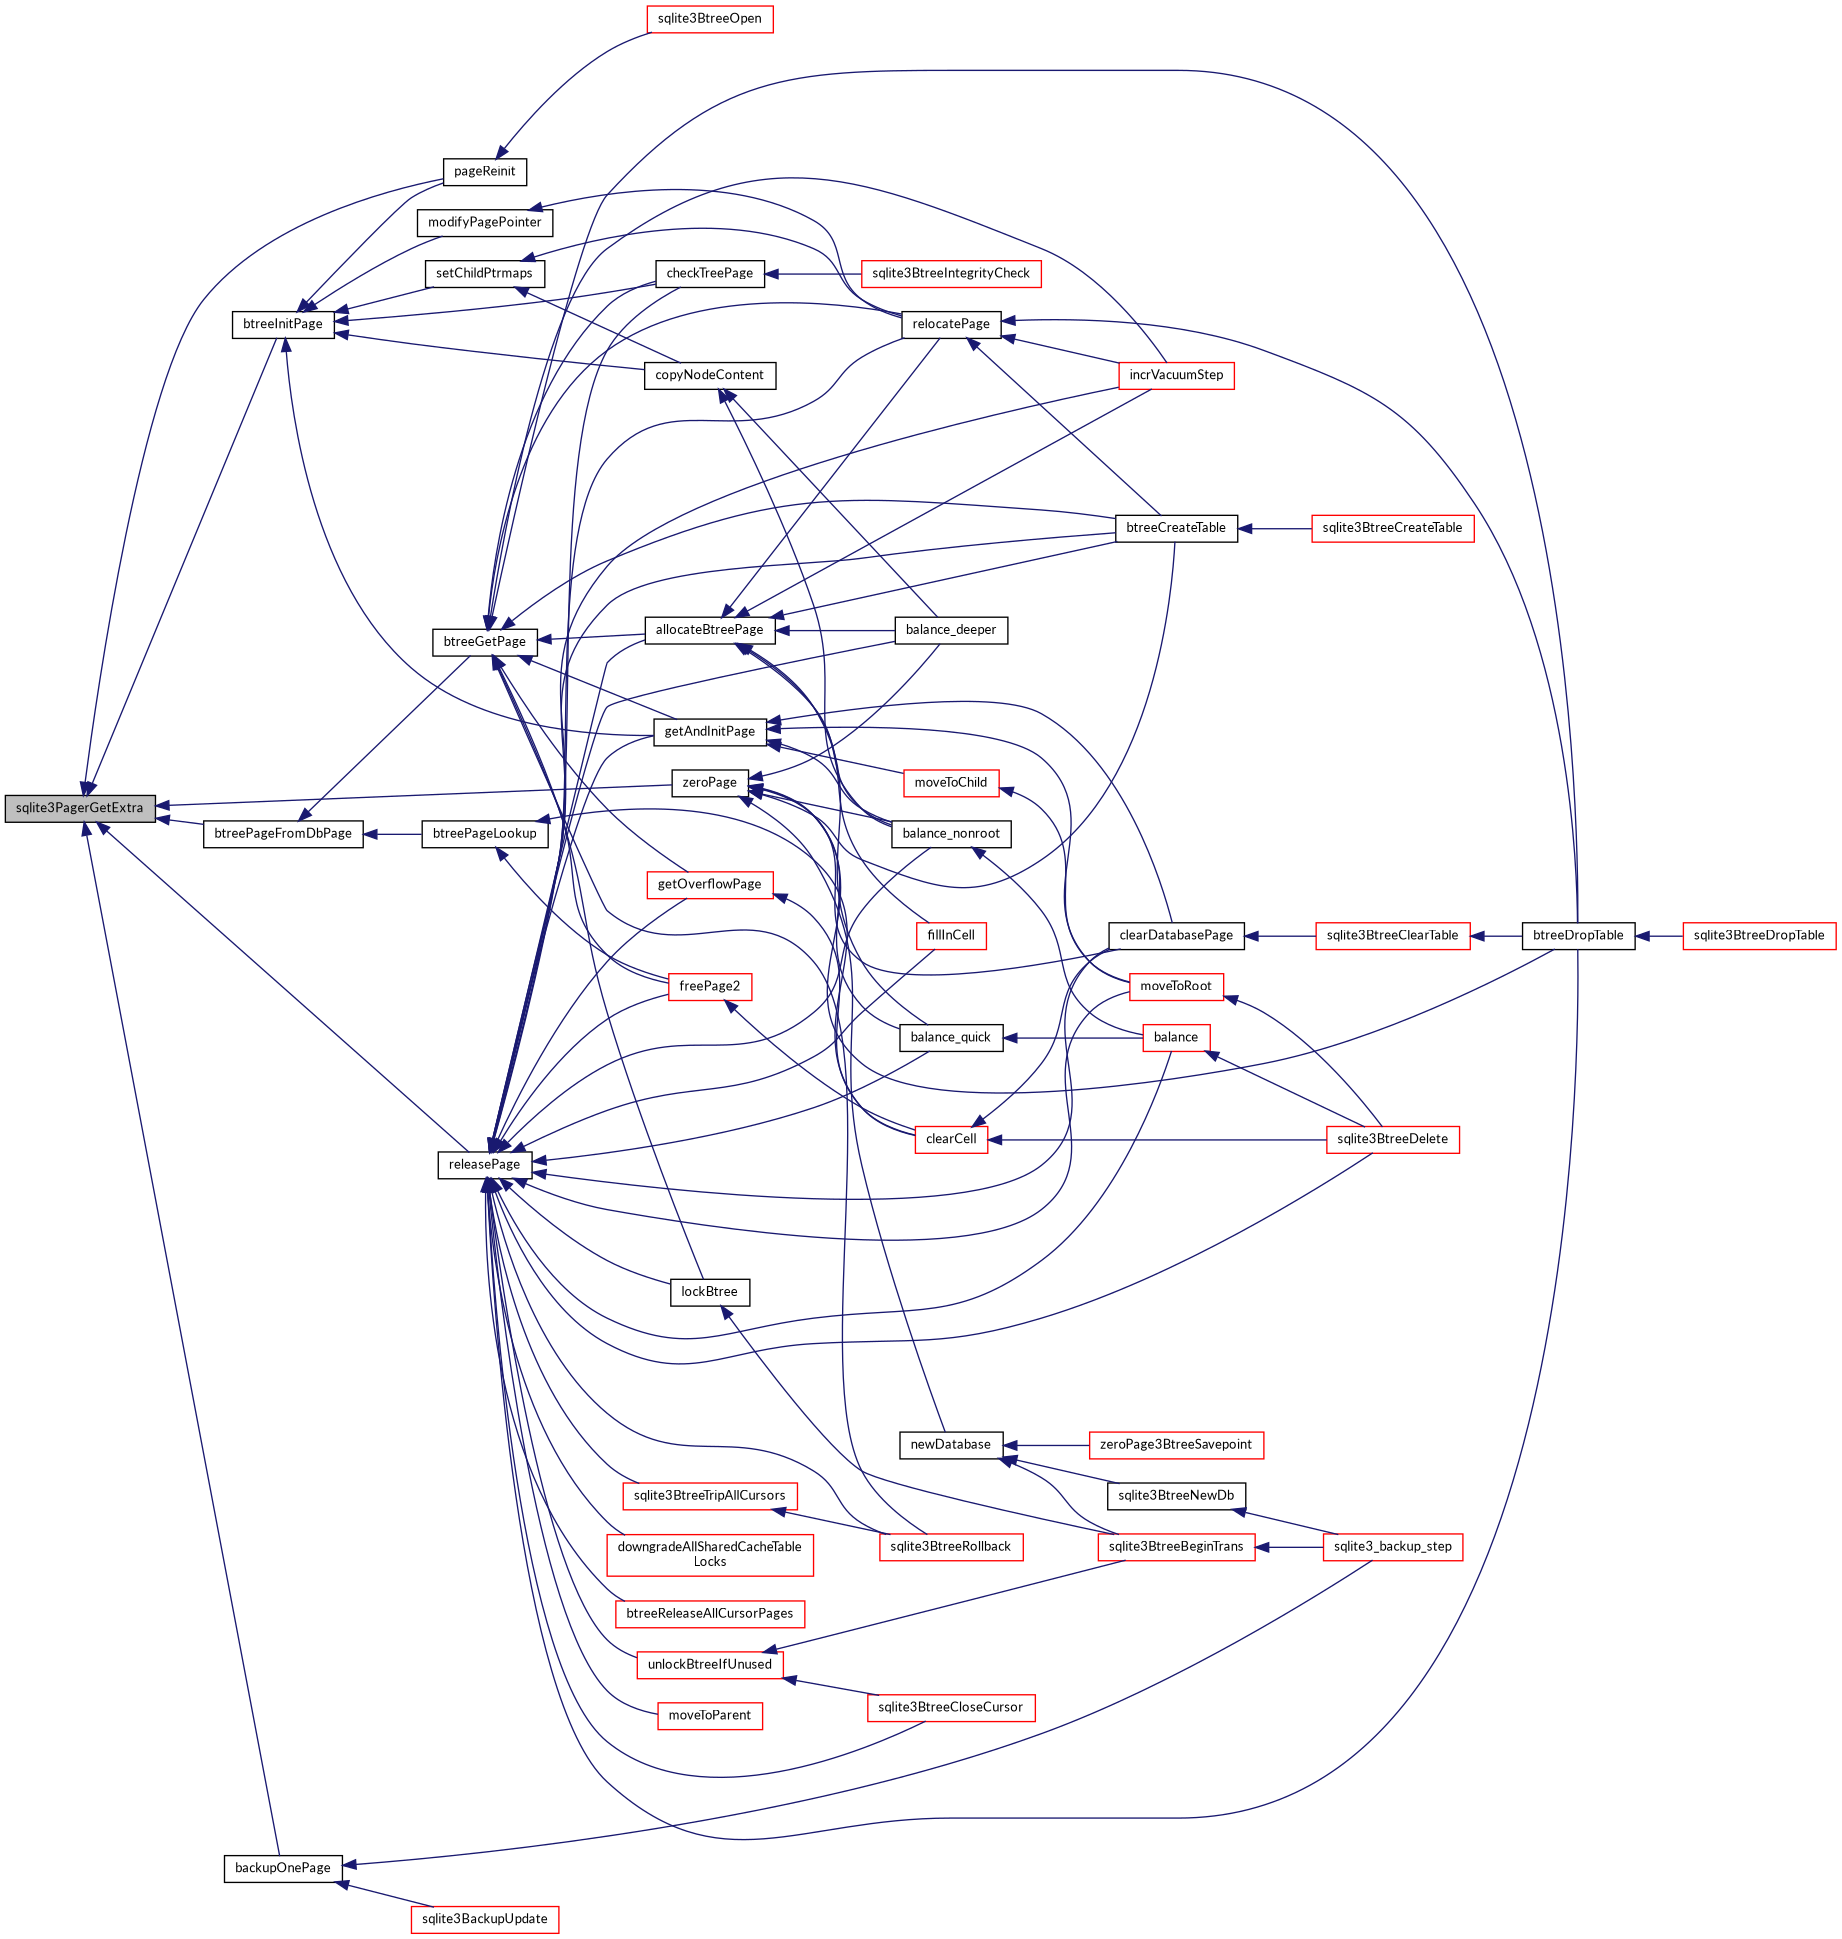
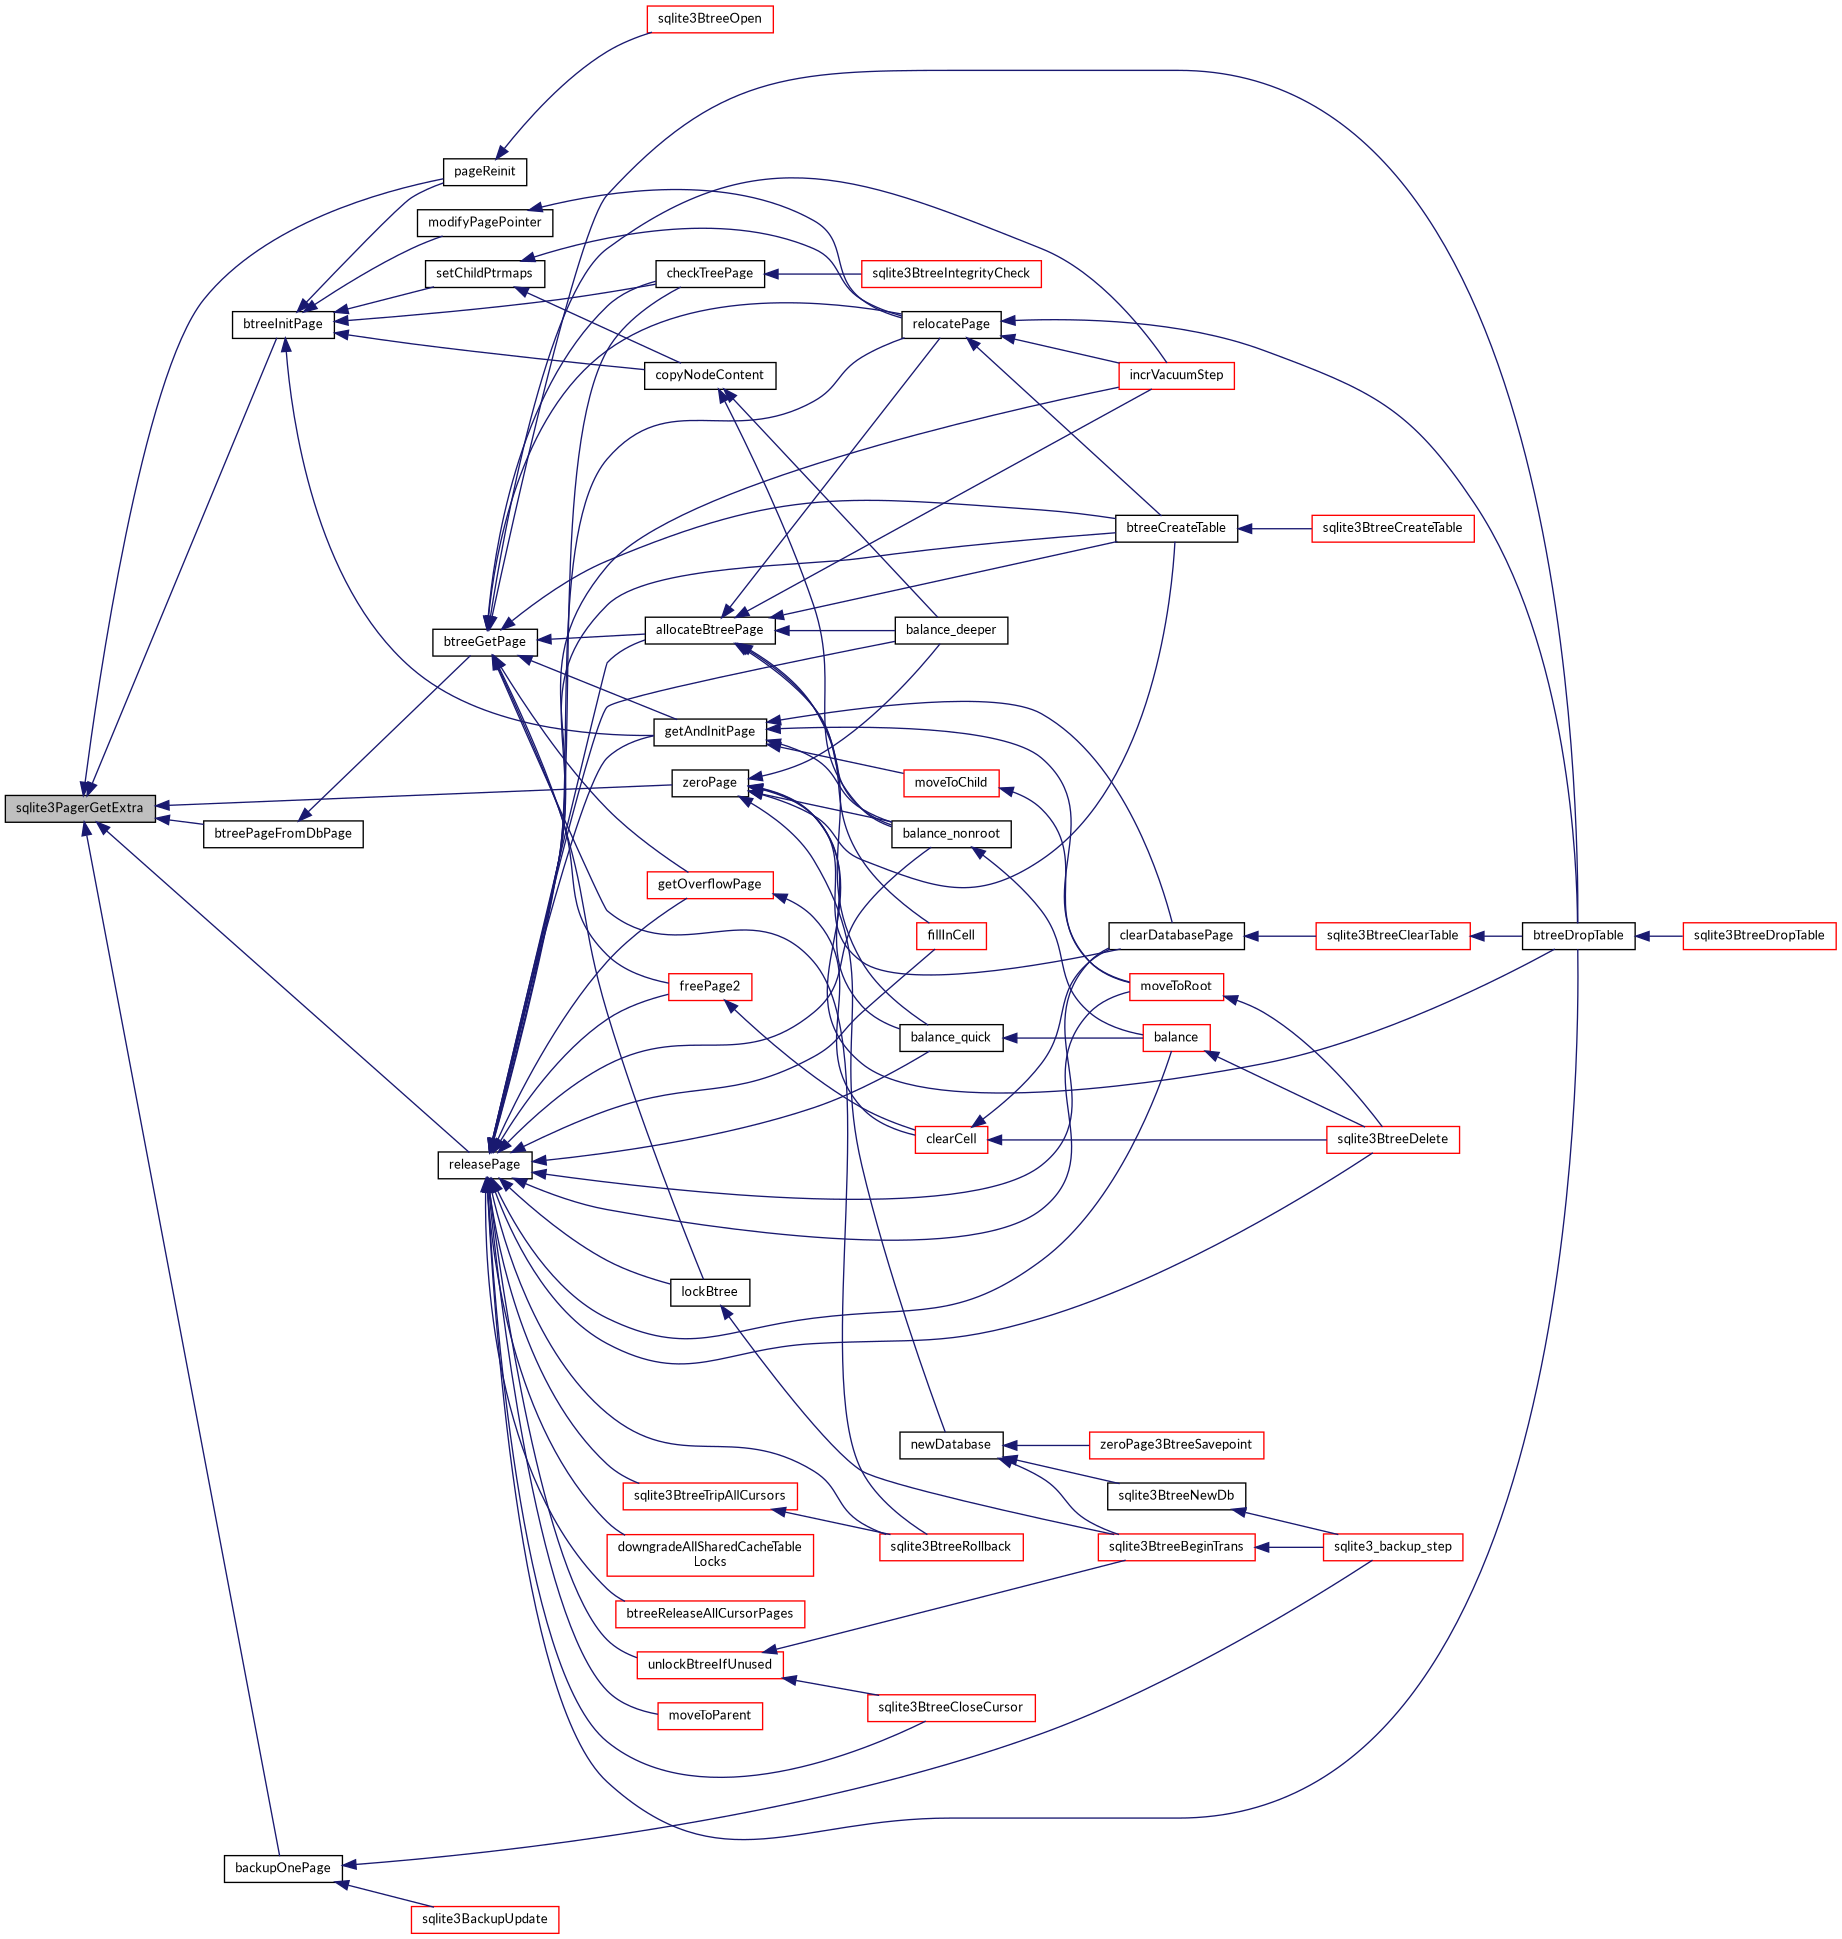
(485, 834) -> none
